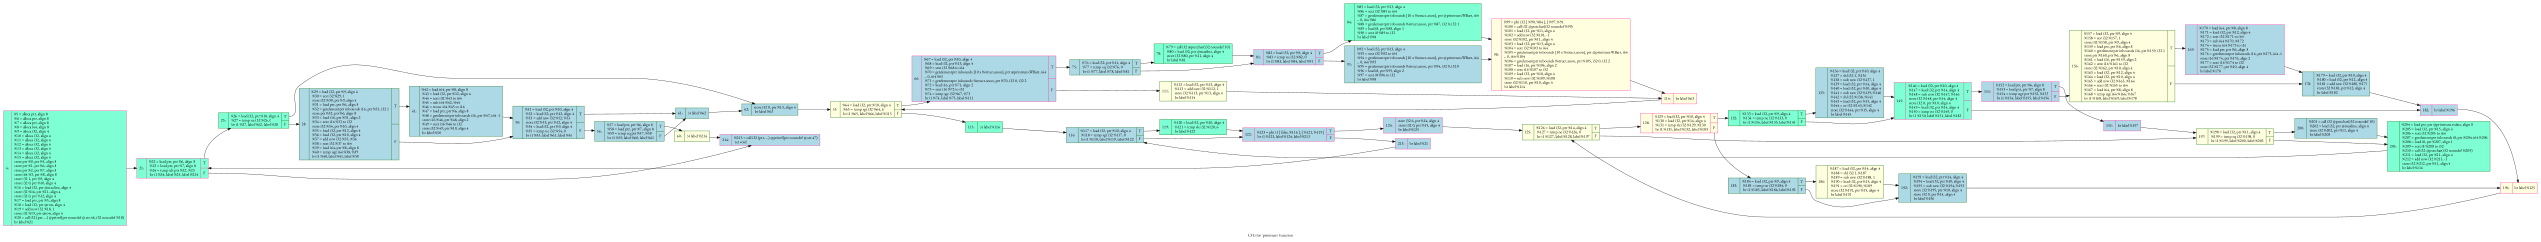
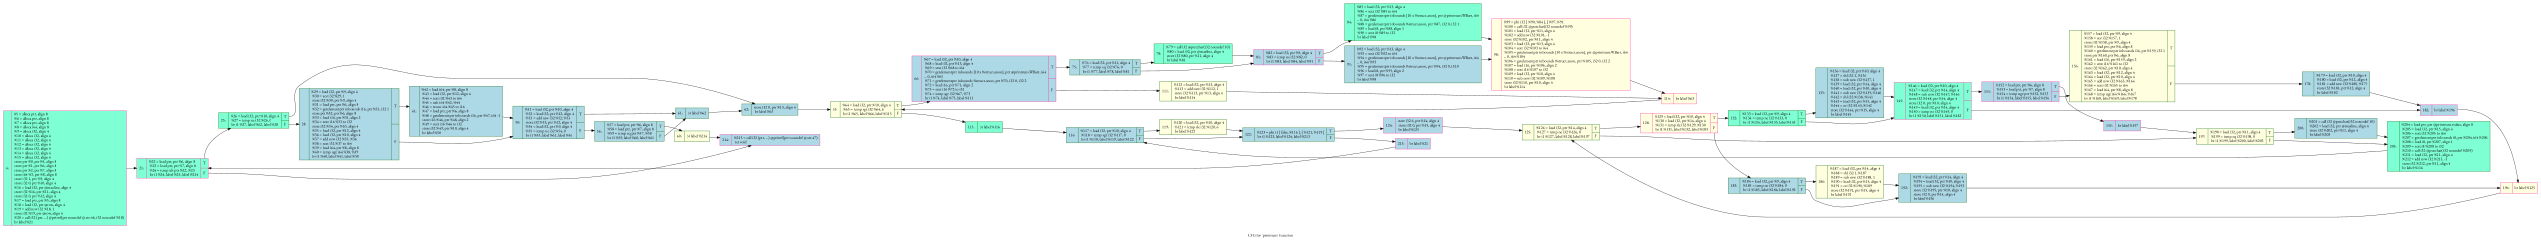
(2235, 50) -> none
(1193, 127) -> (1193, 127)
(1288, 135) -> (1288, 135)
